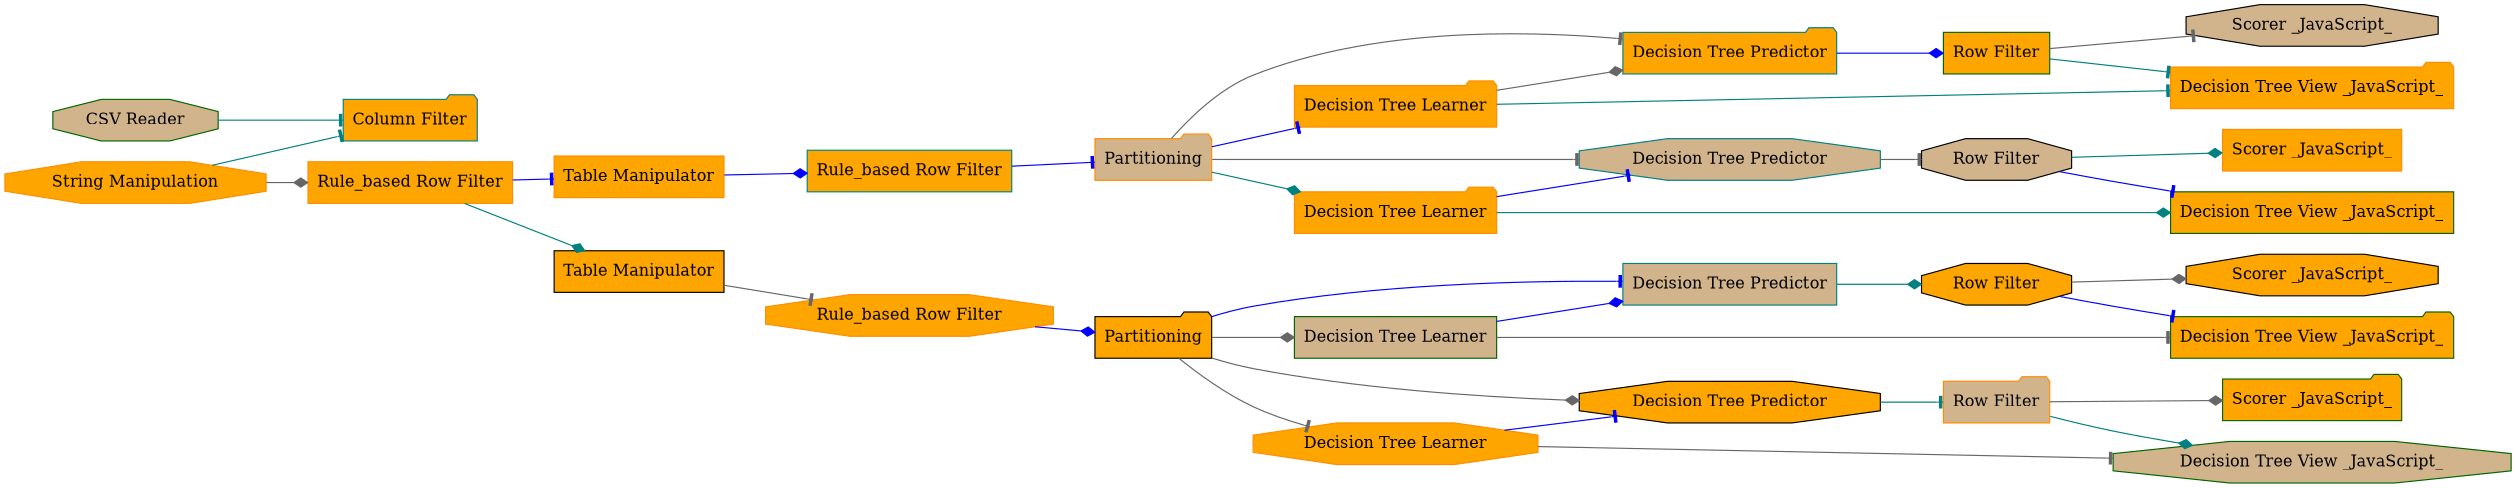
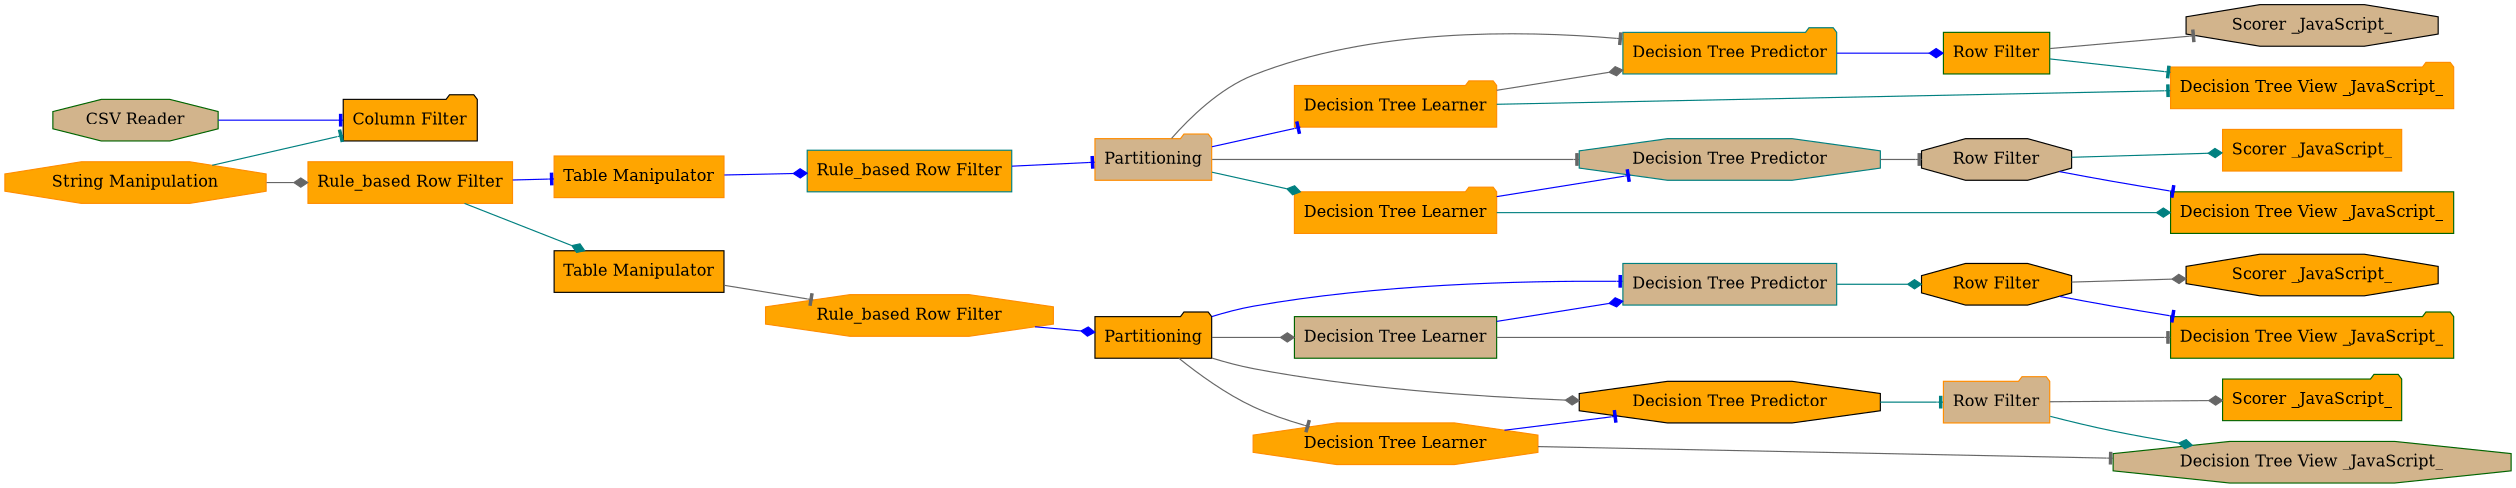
(278, 120) -> (278, 120)
(410, 120) -> (410, 120)
